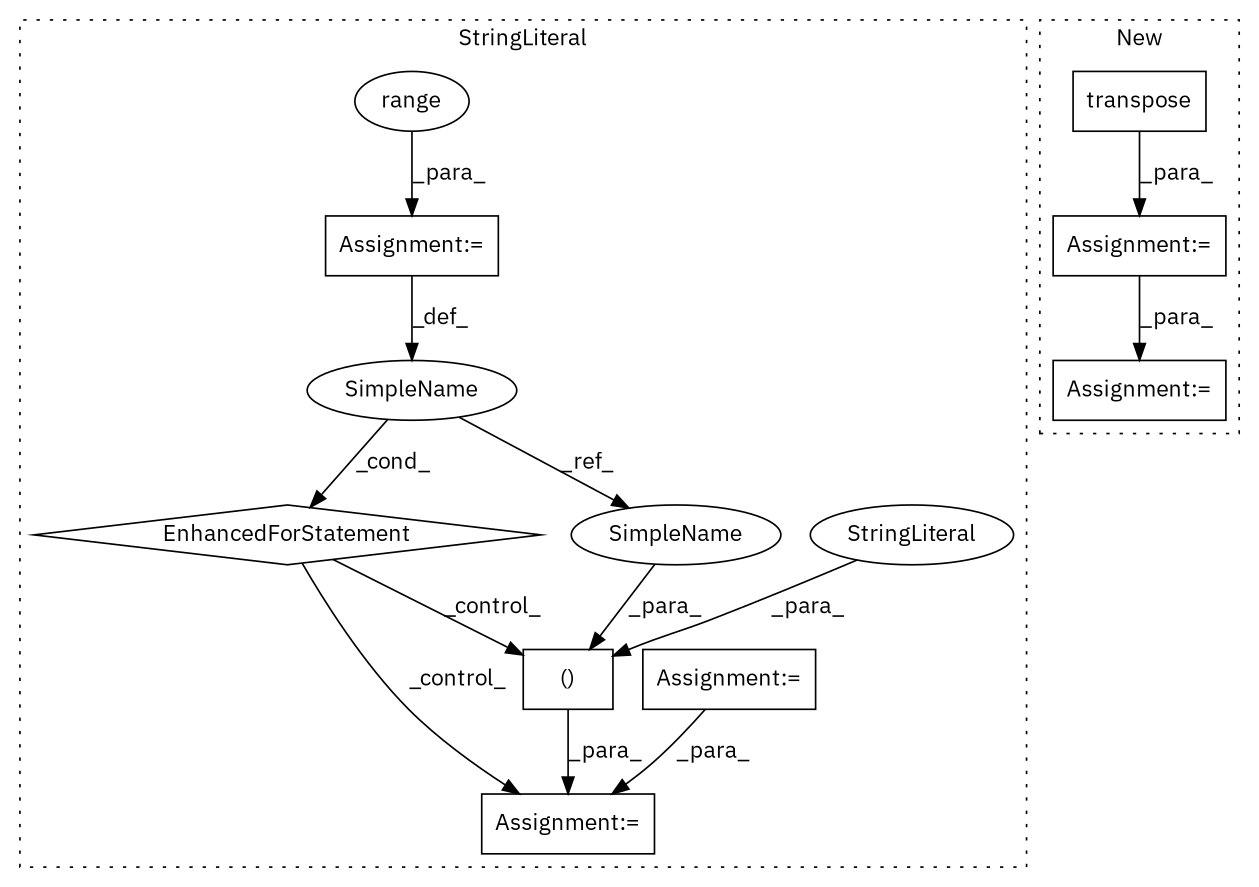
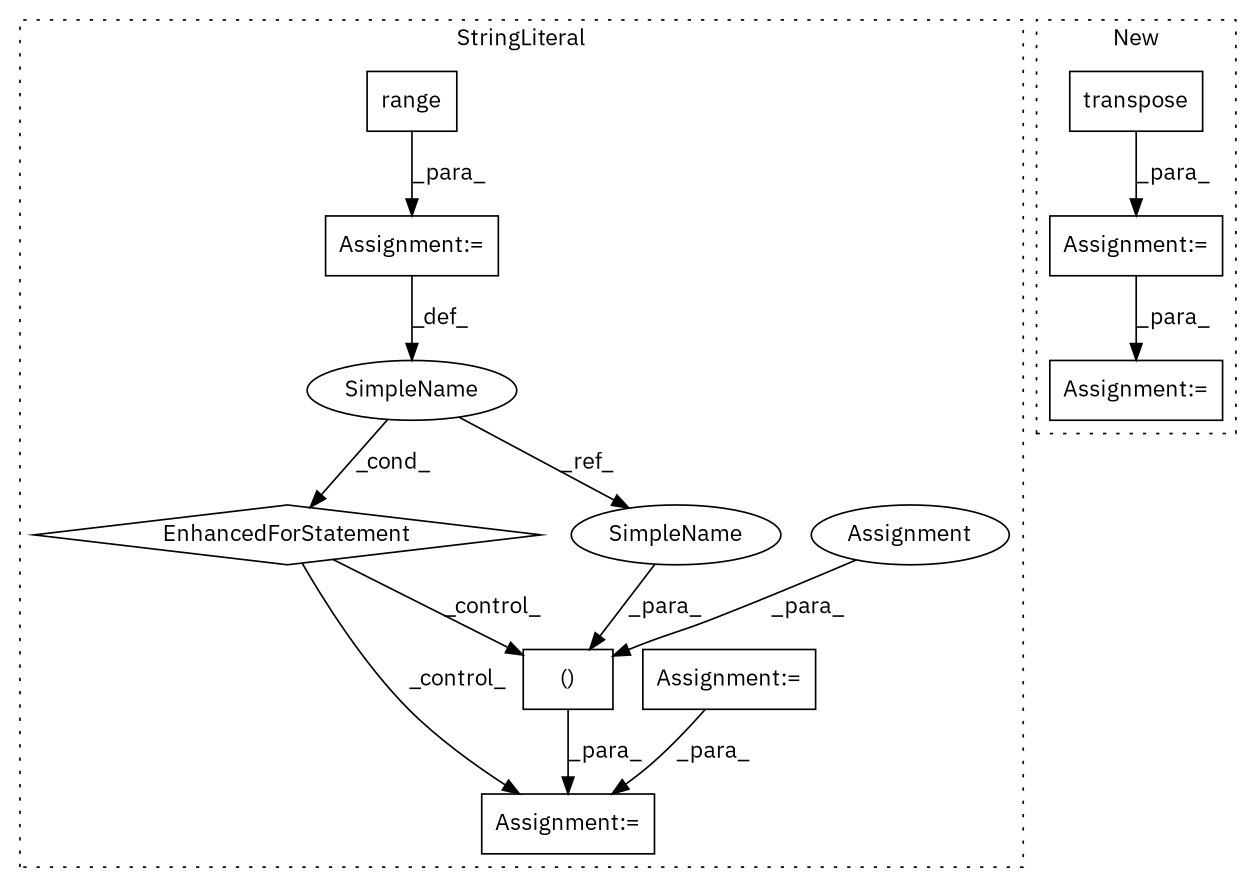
(412, 101) -> (412, 101)
(912, 535) -> (910, 535)
